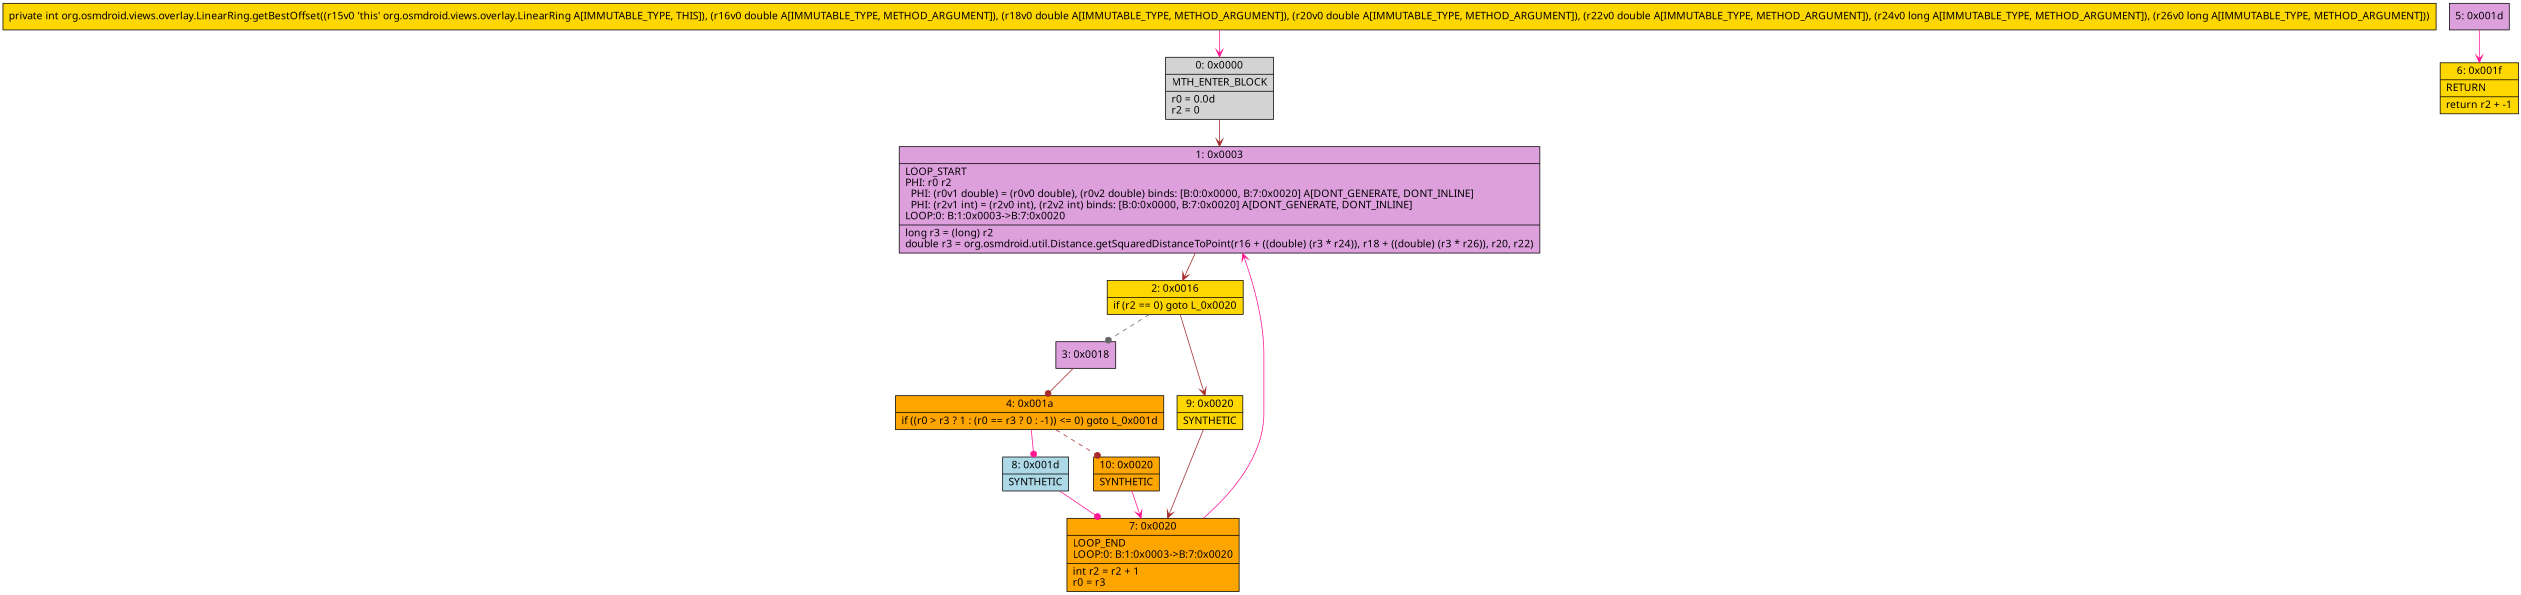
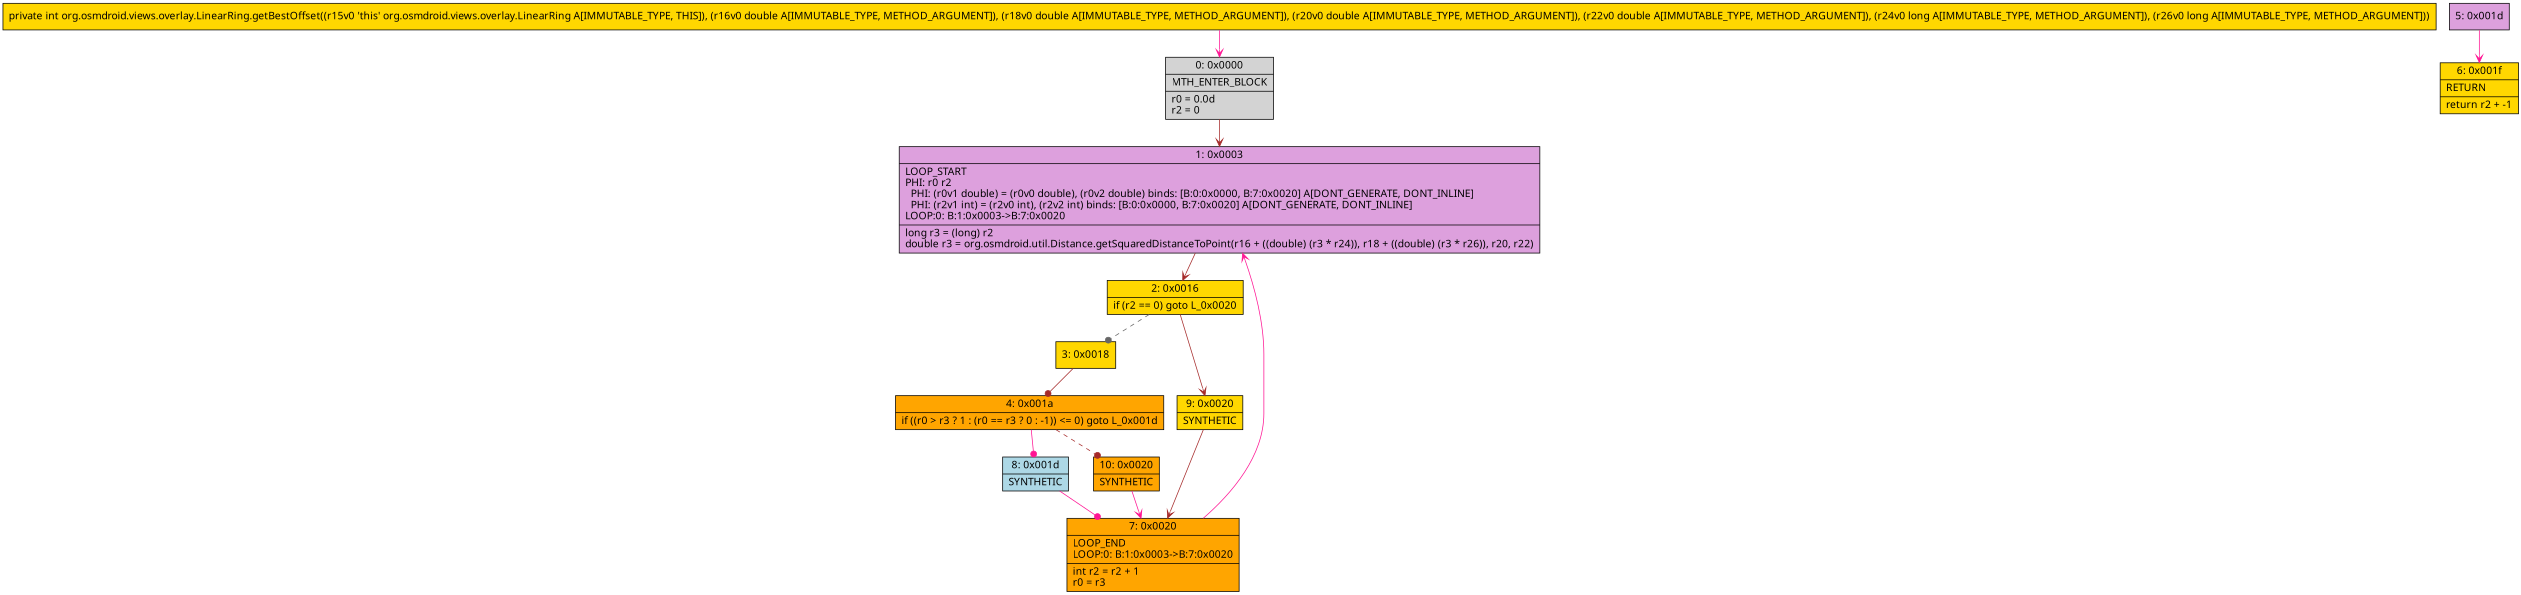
(1086, 355) -> (1086, 355)
